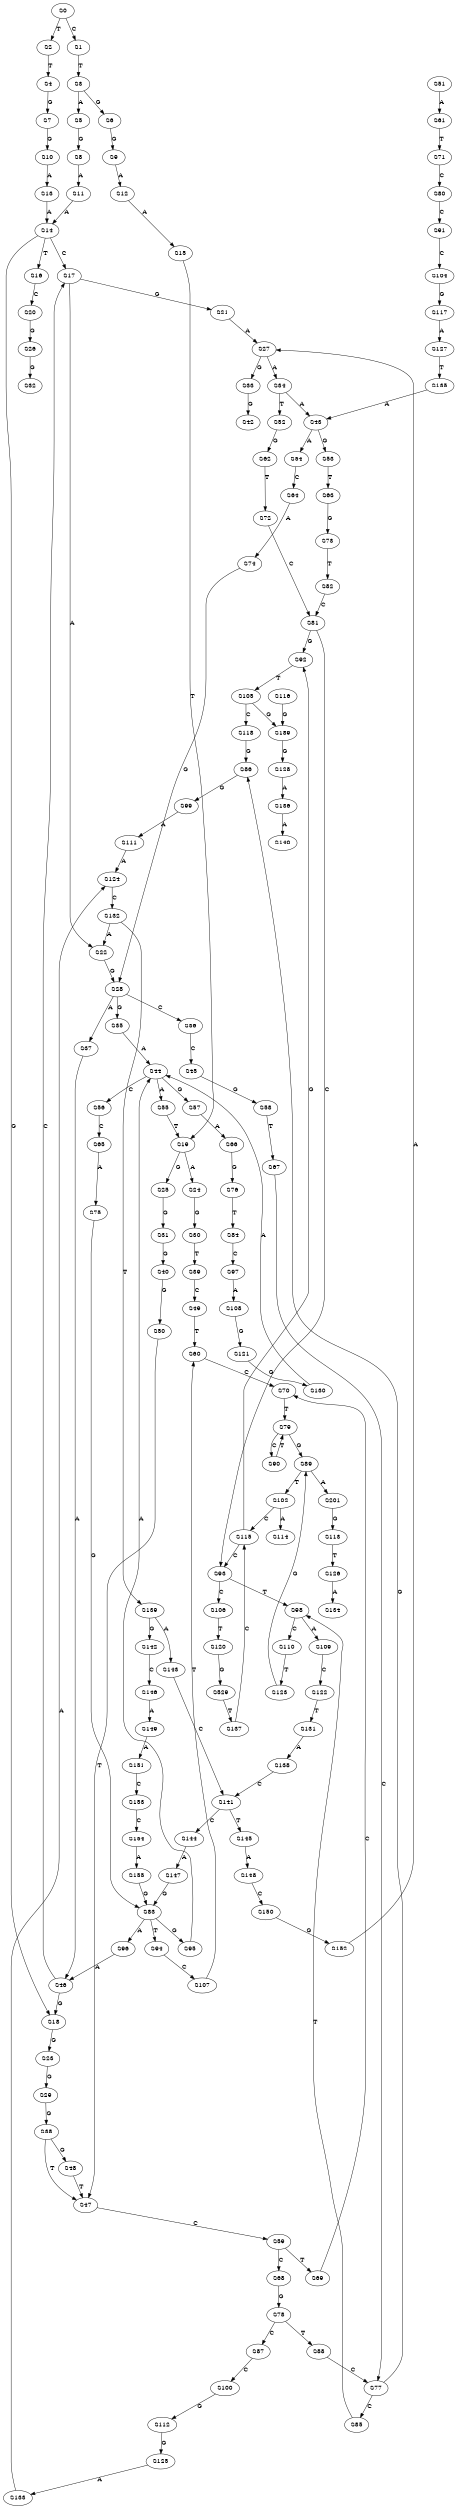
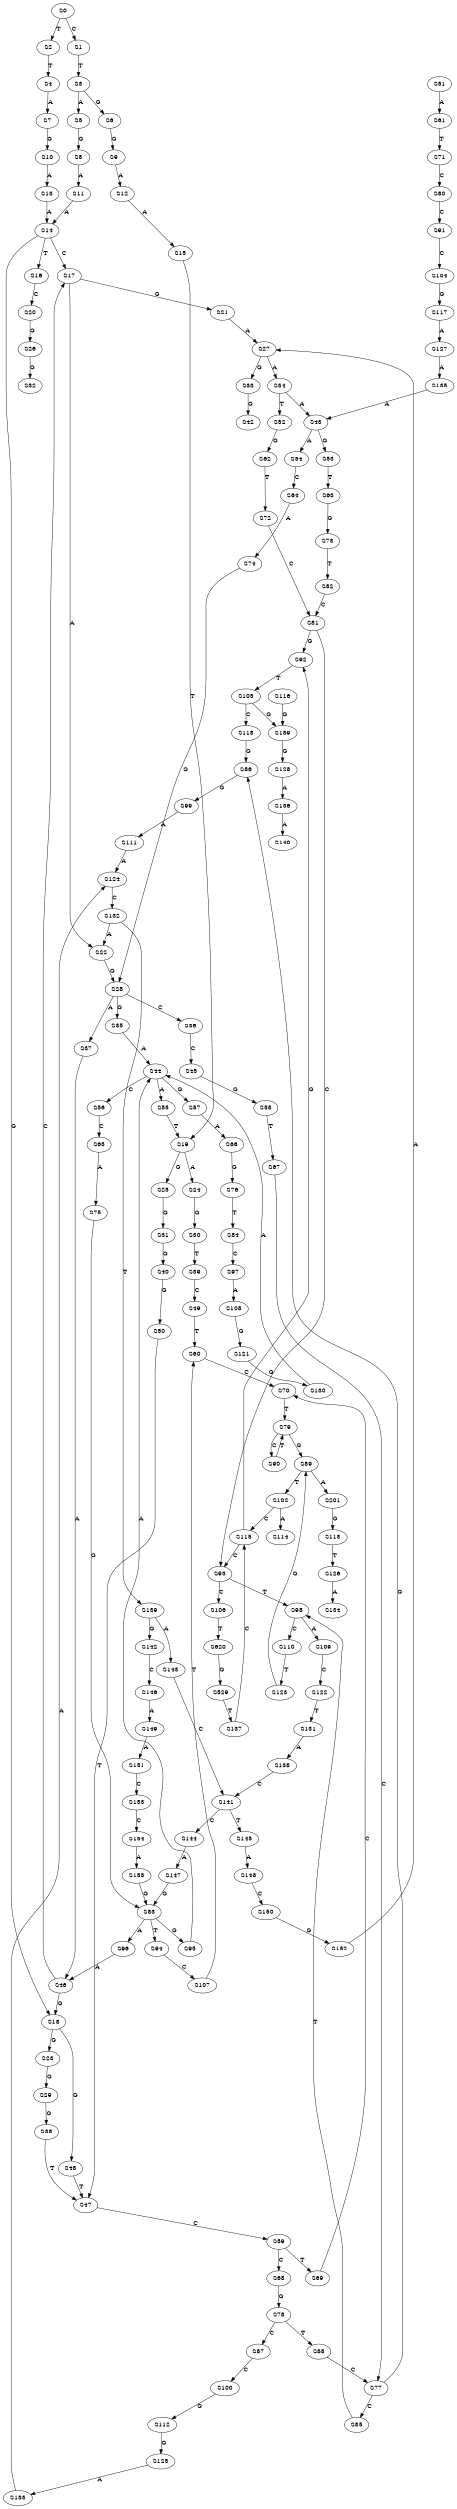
(50, 102) -> (50, 102)
(442, 368) -> (442, 368)
(218, 1647) -> (218, 1647)
(57, 2148) -> (73, 2091)
